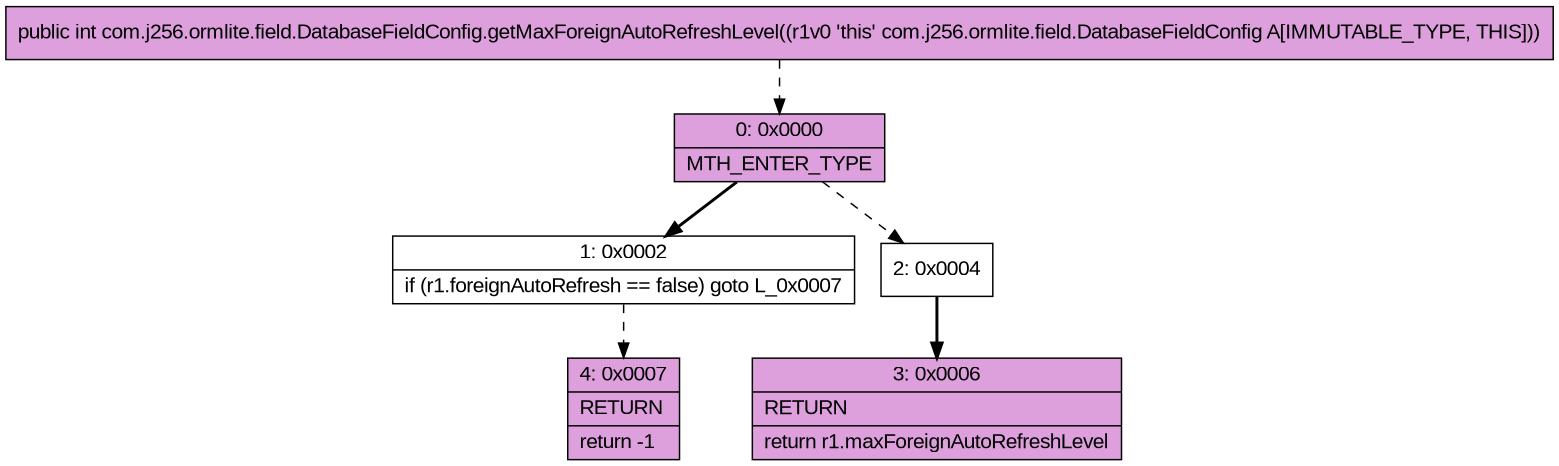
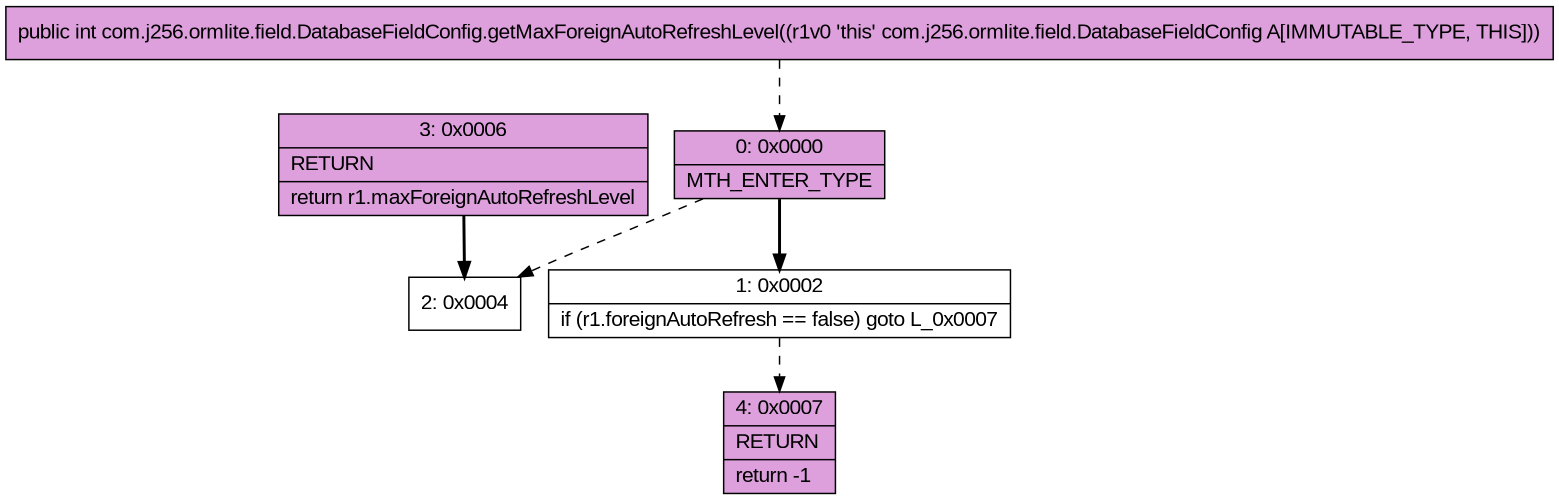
(937, 320) -> (464, 239)
